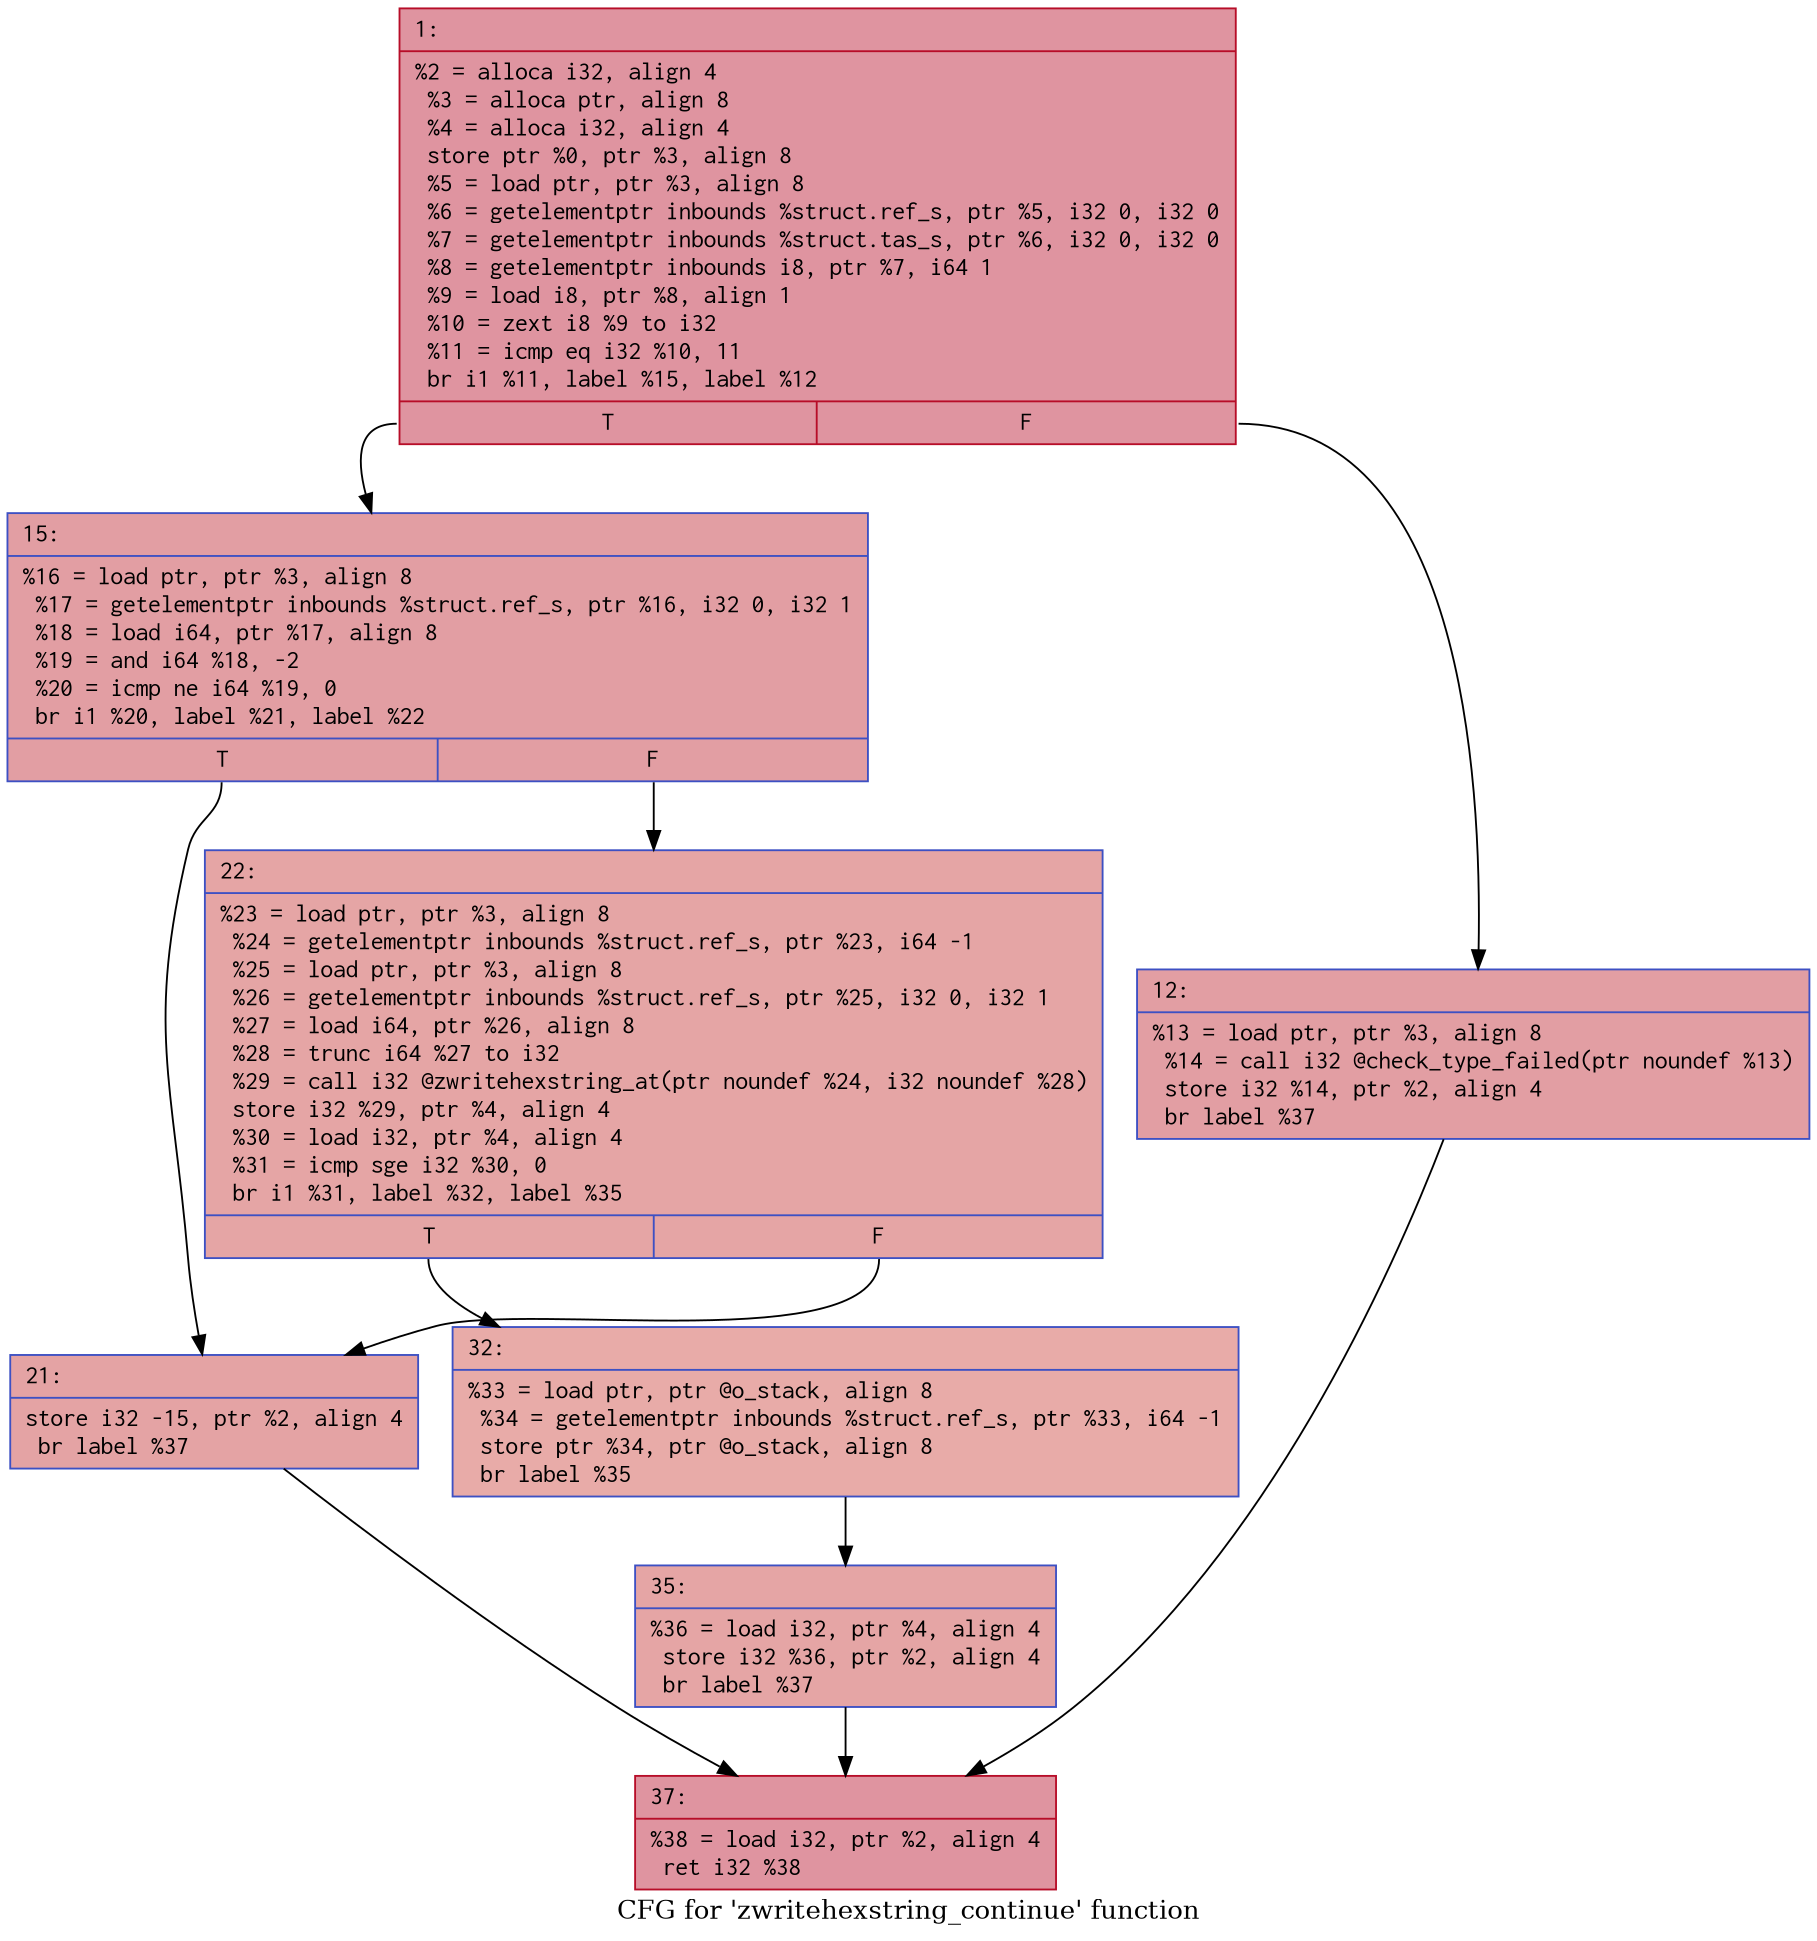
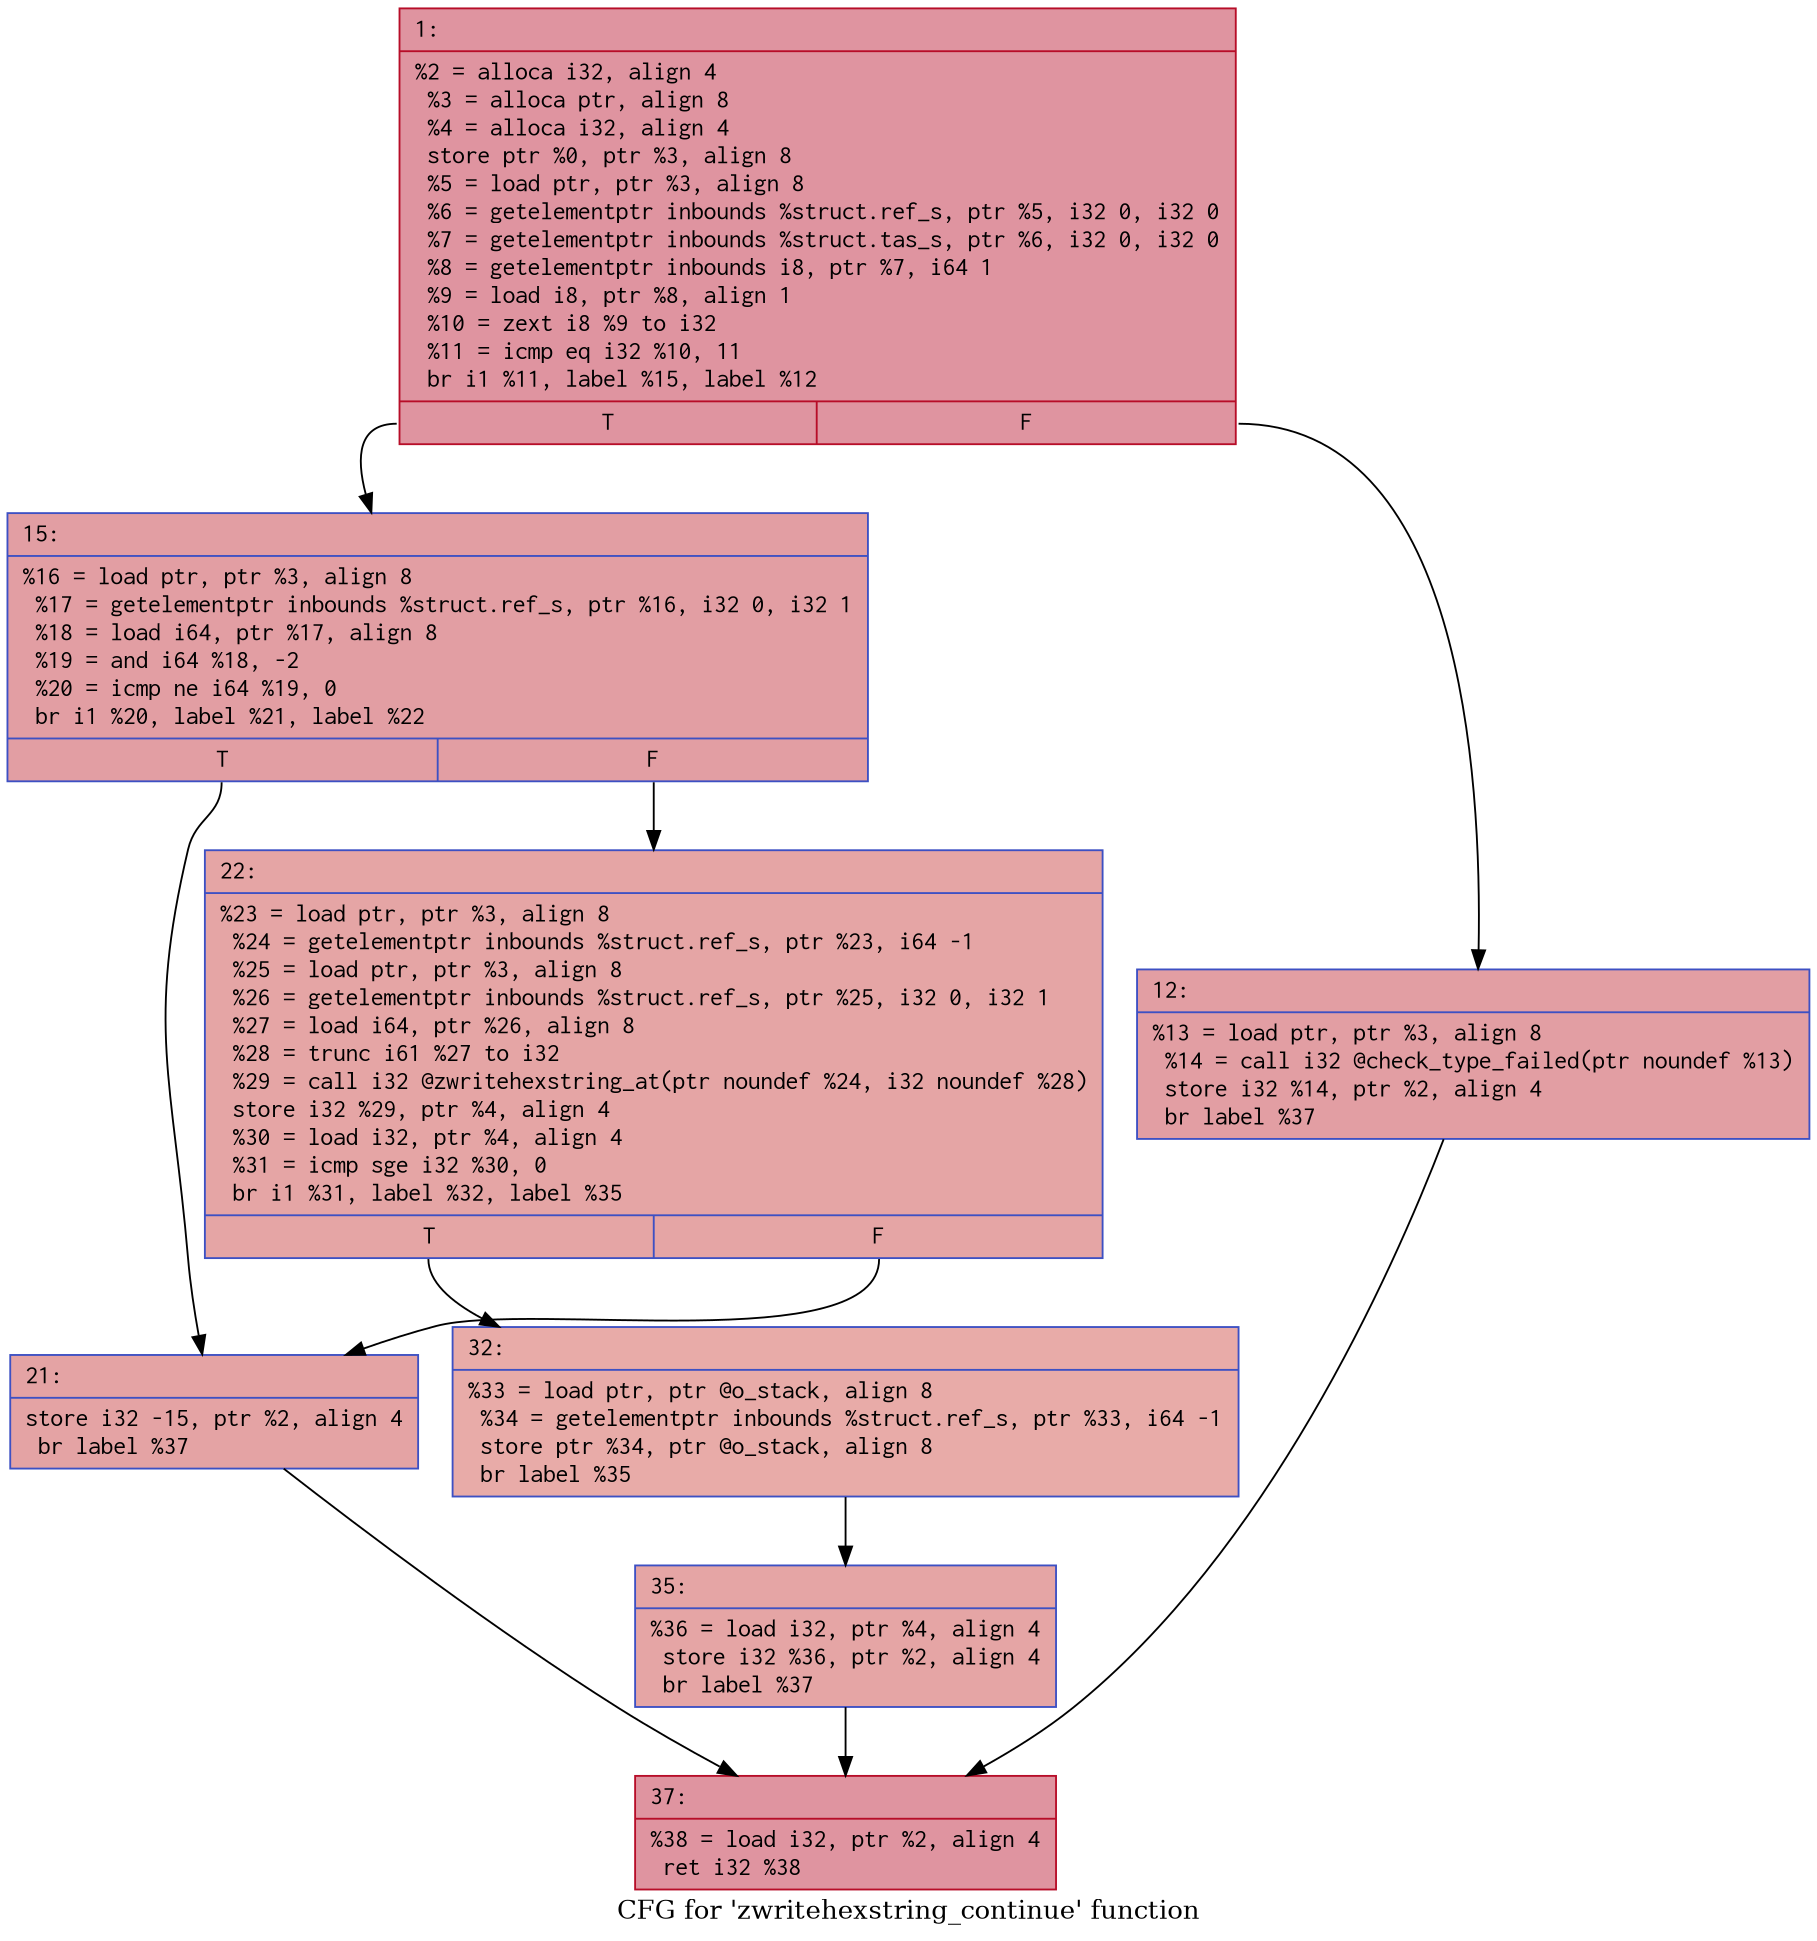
(390, 1053) -> (390, 1053)
